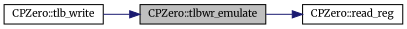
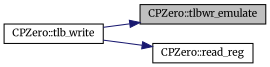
(279, 14) -> (123, 43)
